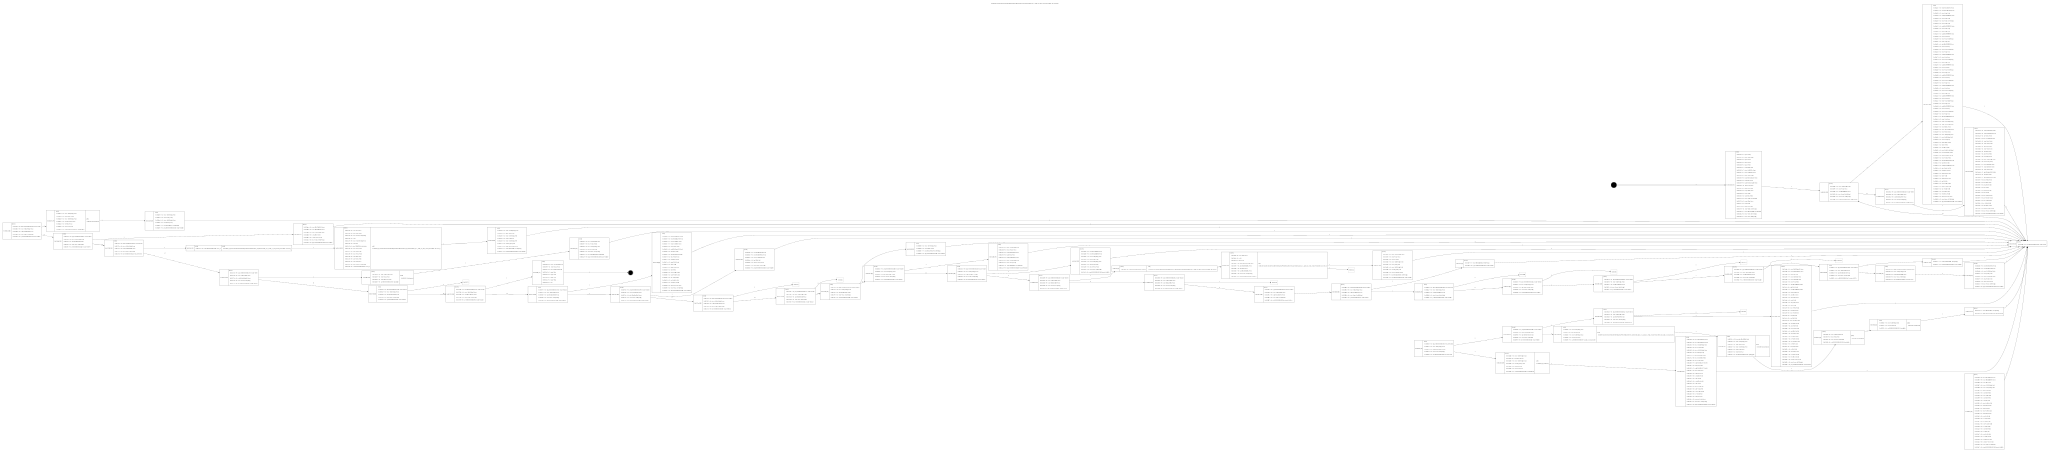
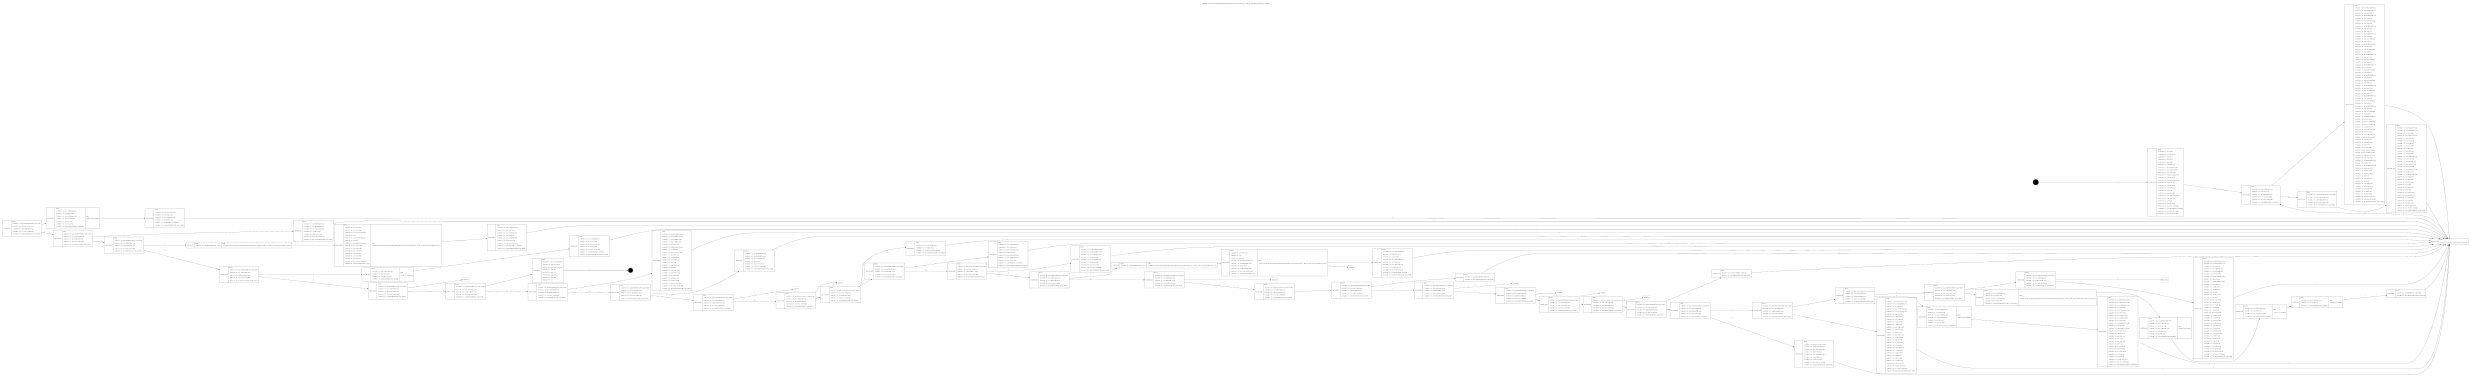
none -> (1773, 310)
